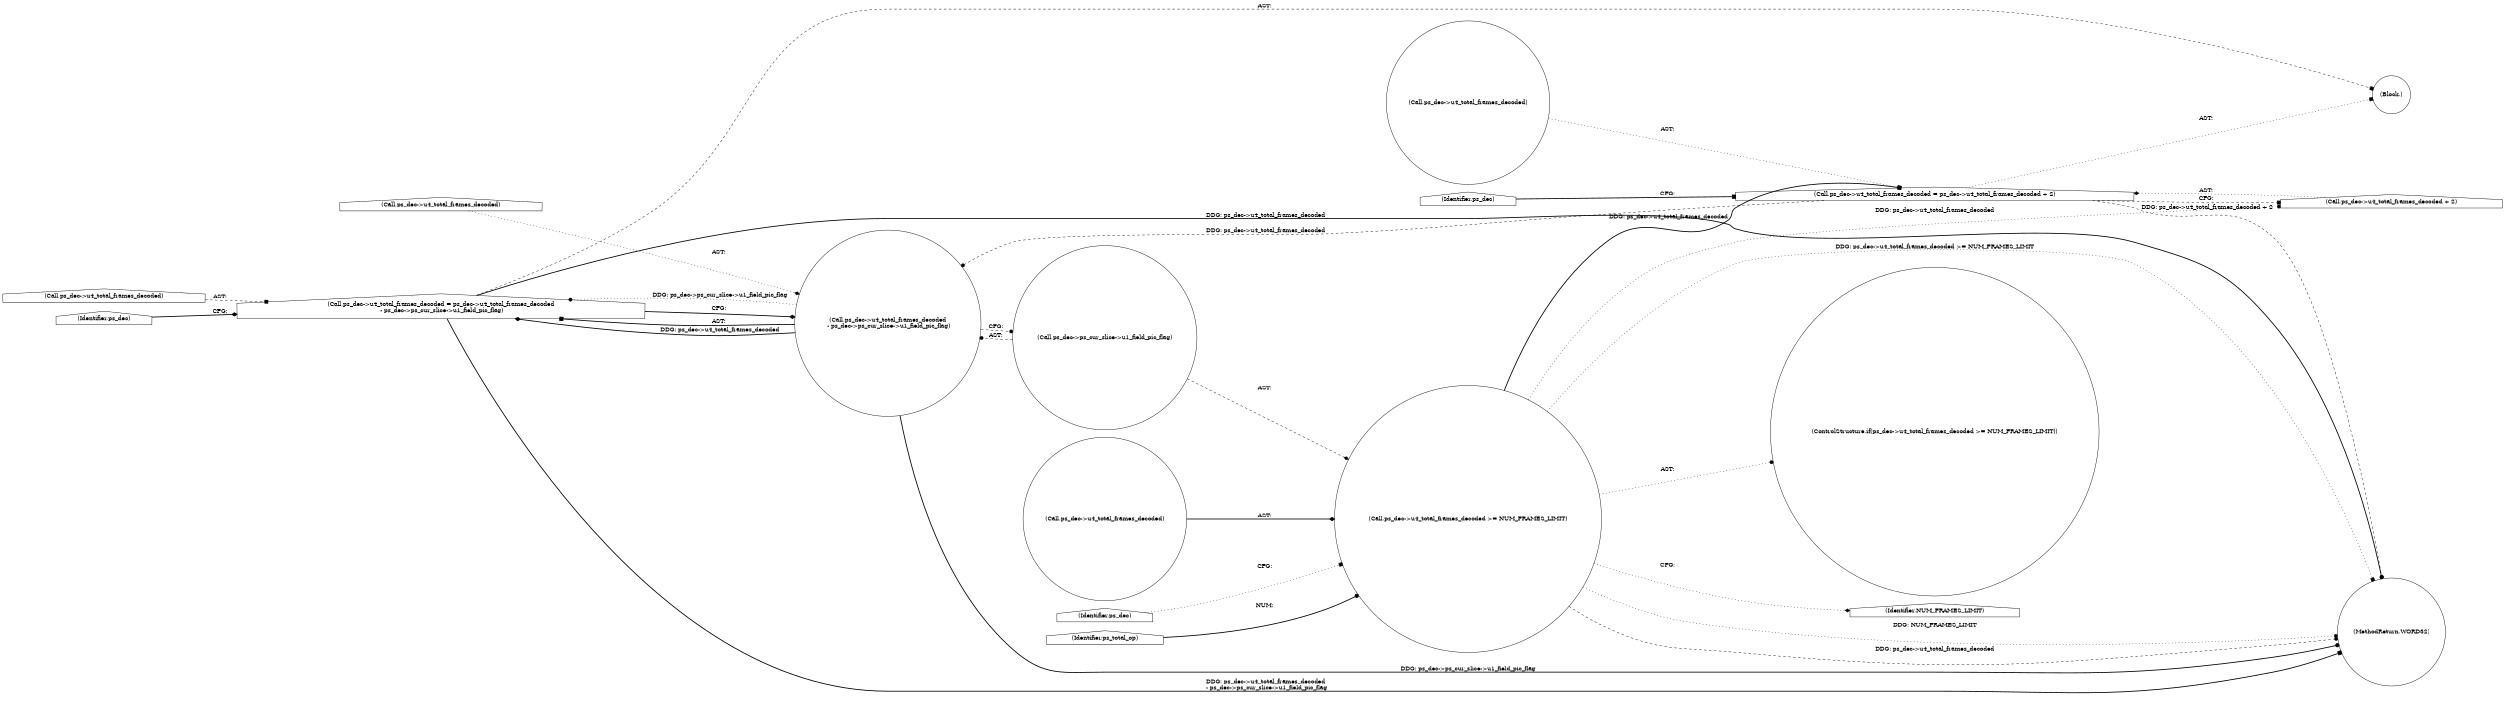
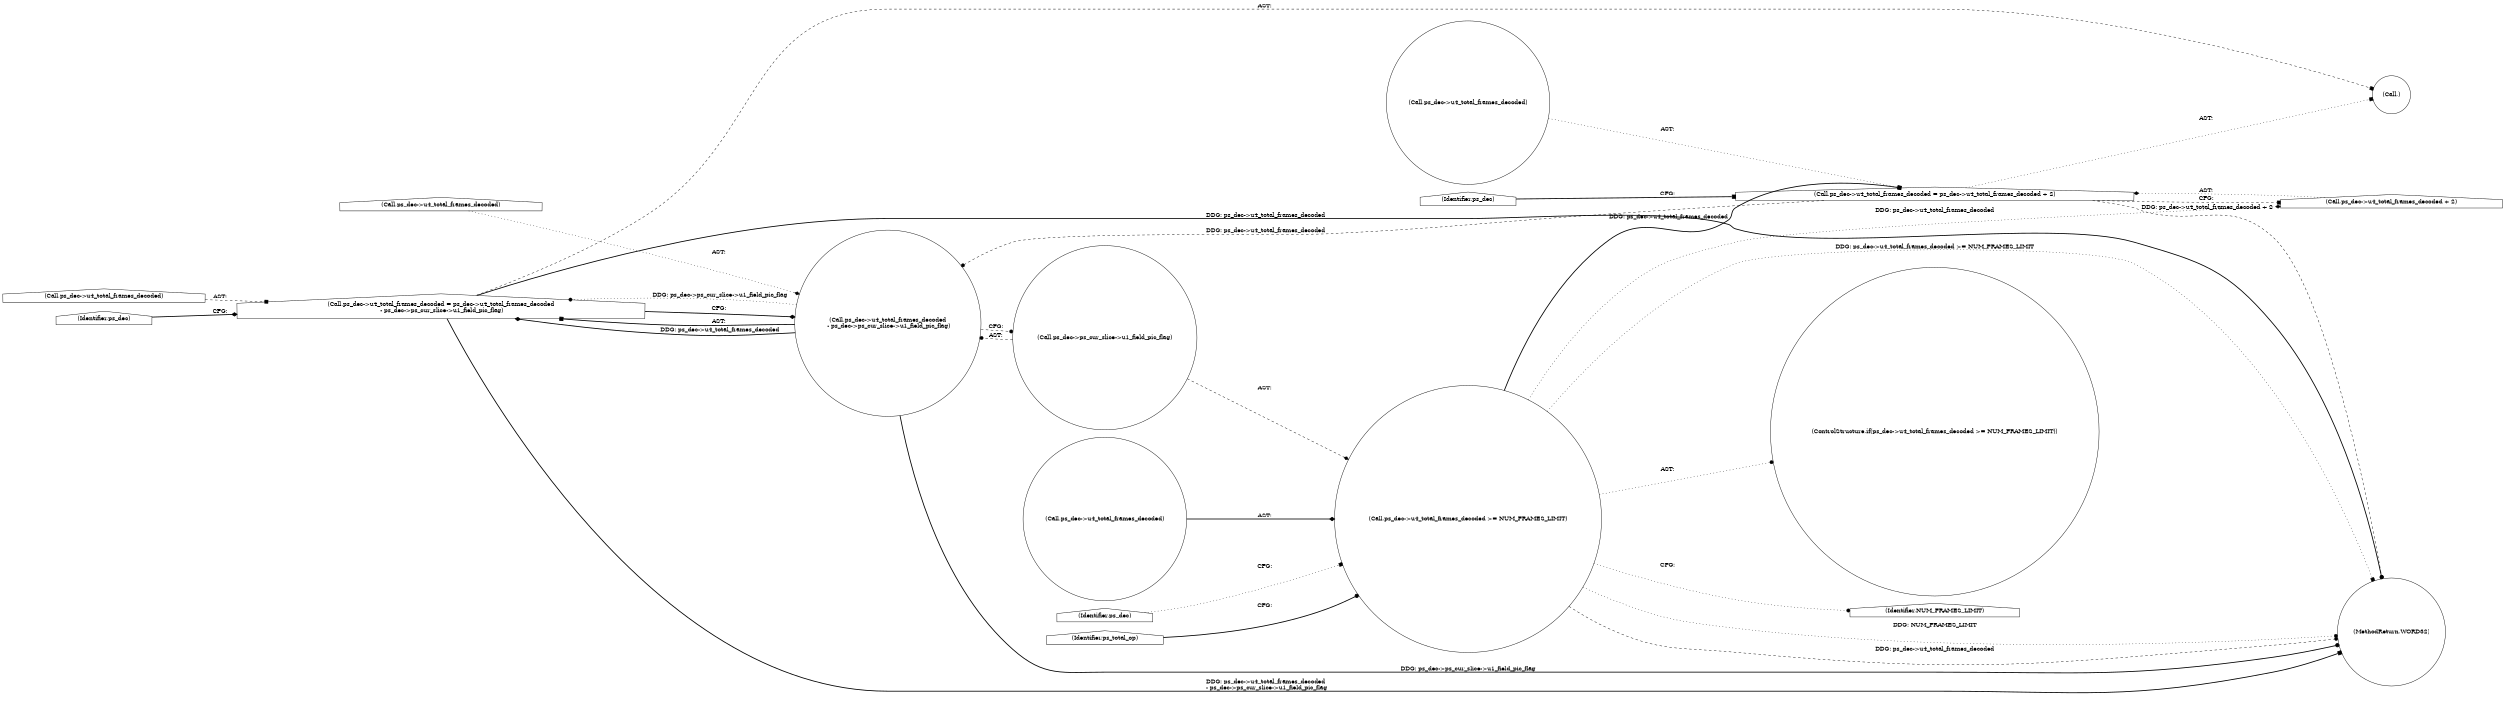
(2391, 95) -> (2391, 95)
(1871, 228) -> (1871, 228)
(1719, 596) -> (1719, 596)
(1266, 606) -> (1266, 606)
